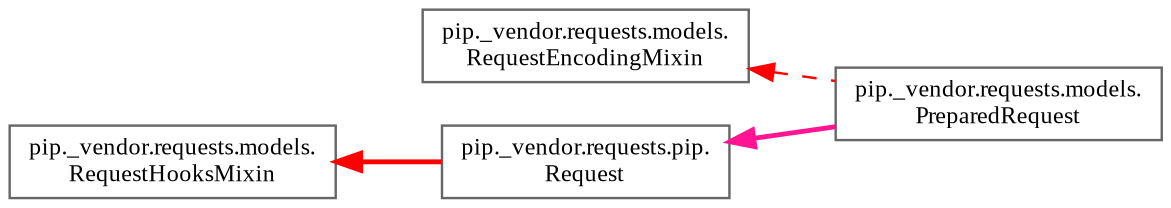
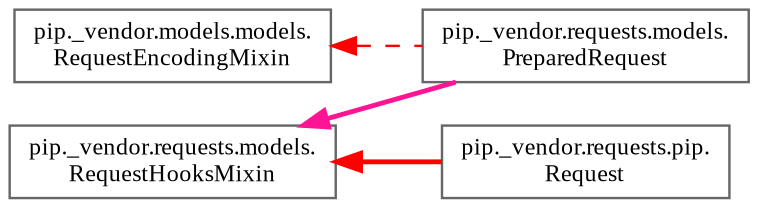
(586, 46) -> (173, 46)
(795, 132) -> (391, 100)
